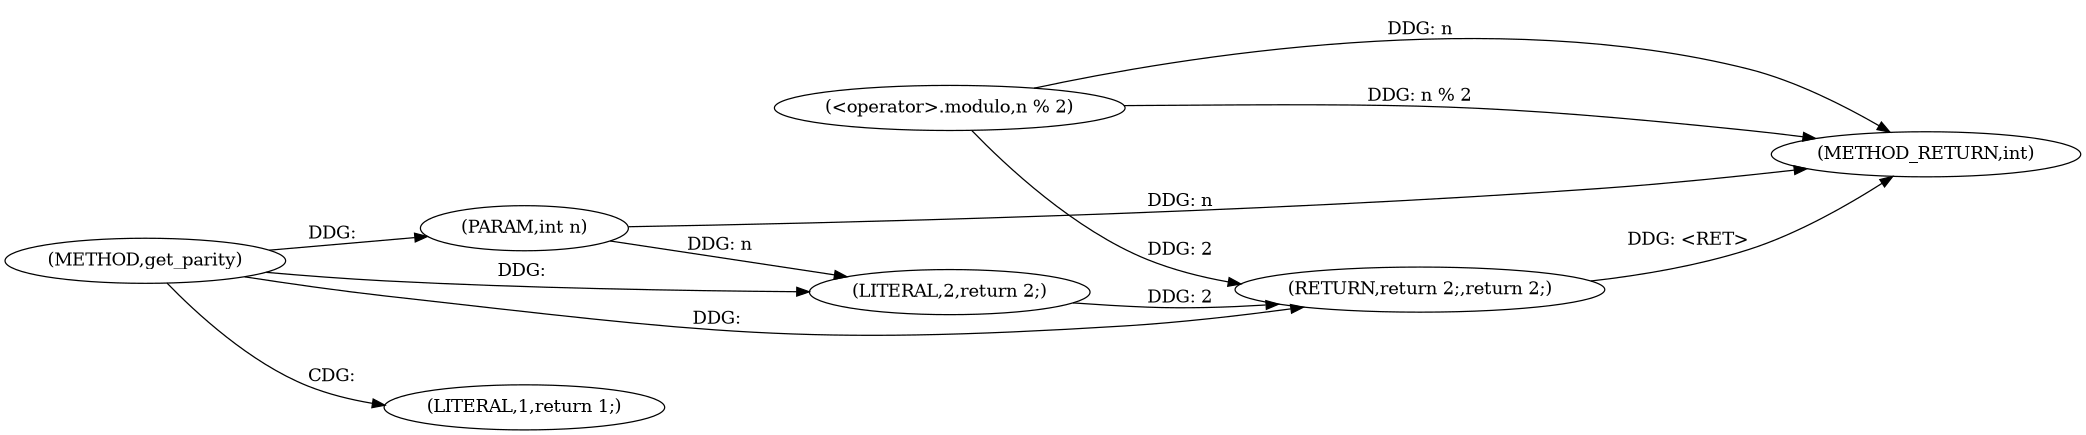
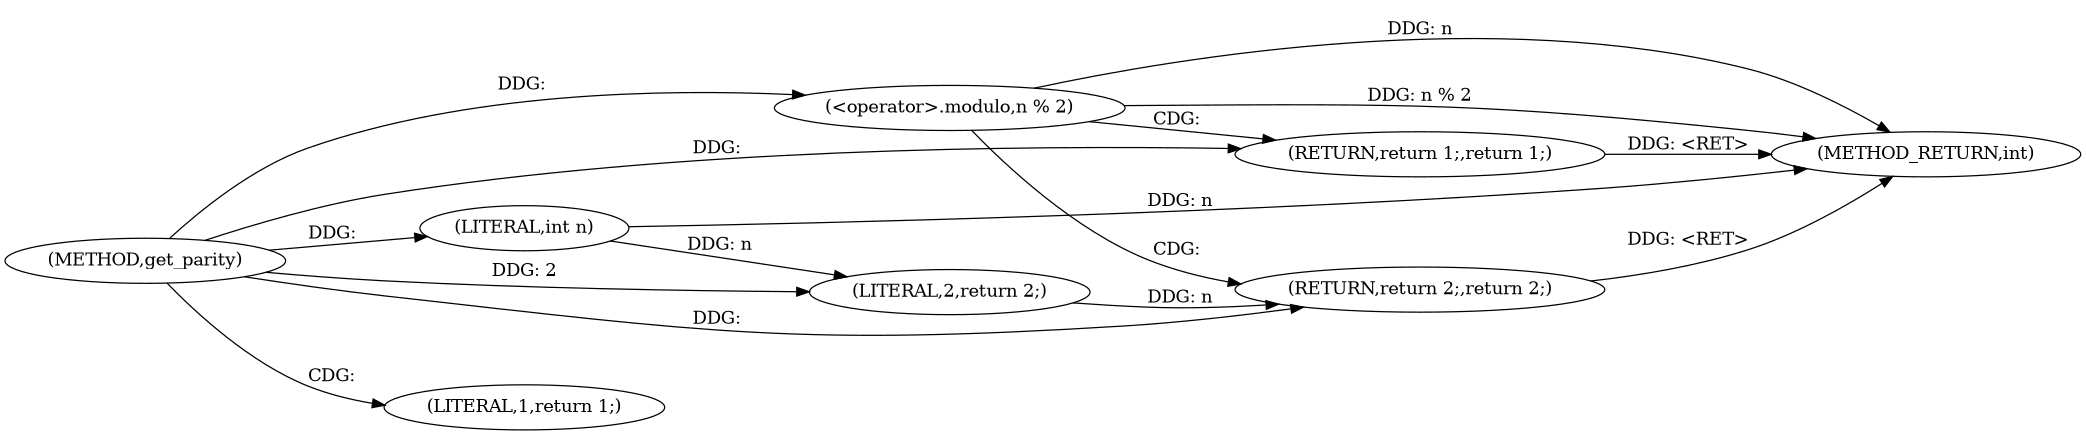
none -> (465, 110)
none -> (1420, 154)
(524, 228) -> (524, 228)
(1180, 250) -> (1180, 250)
(524, 271) -> (524, 271)
(1180, 298) -> (1180, 298)
